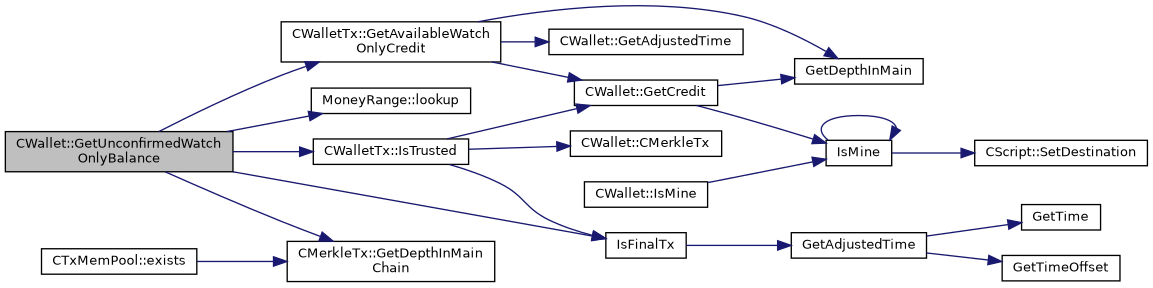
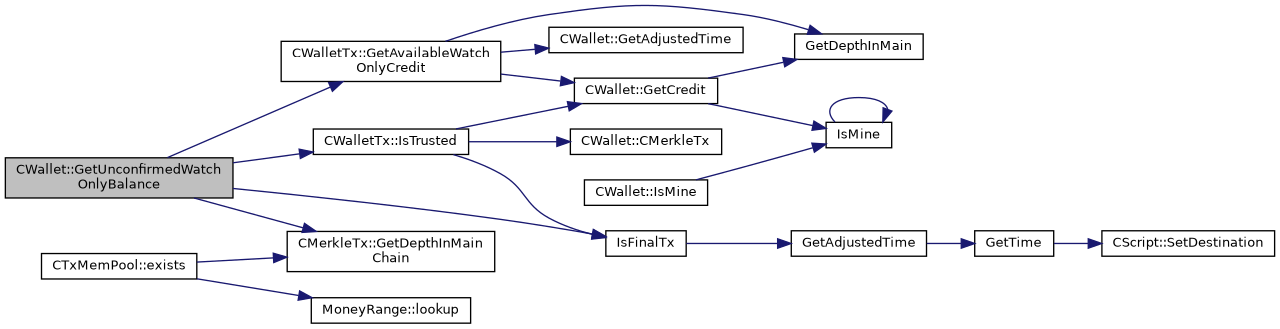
(268, 124) -> (248, 287)
(926, 153) -> (1071, 243)
(1061, 268) -> none
